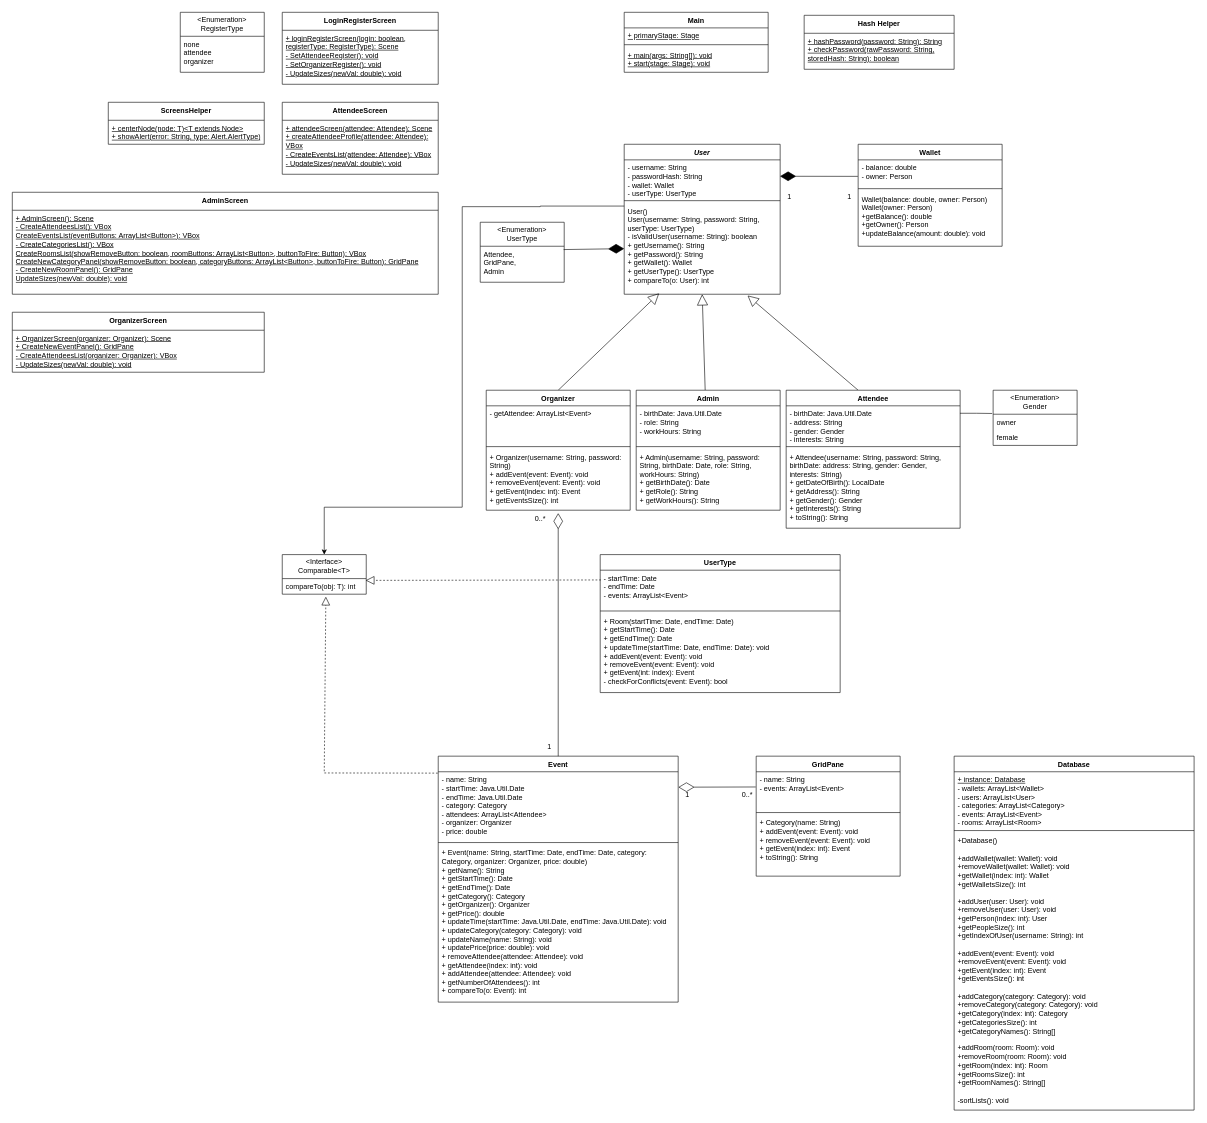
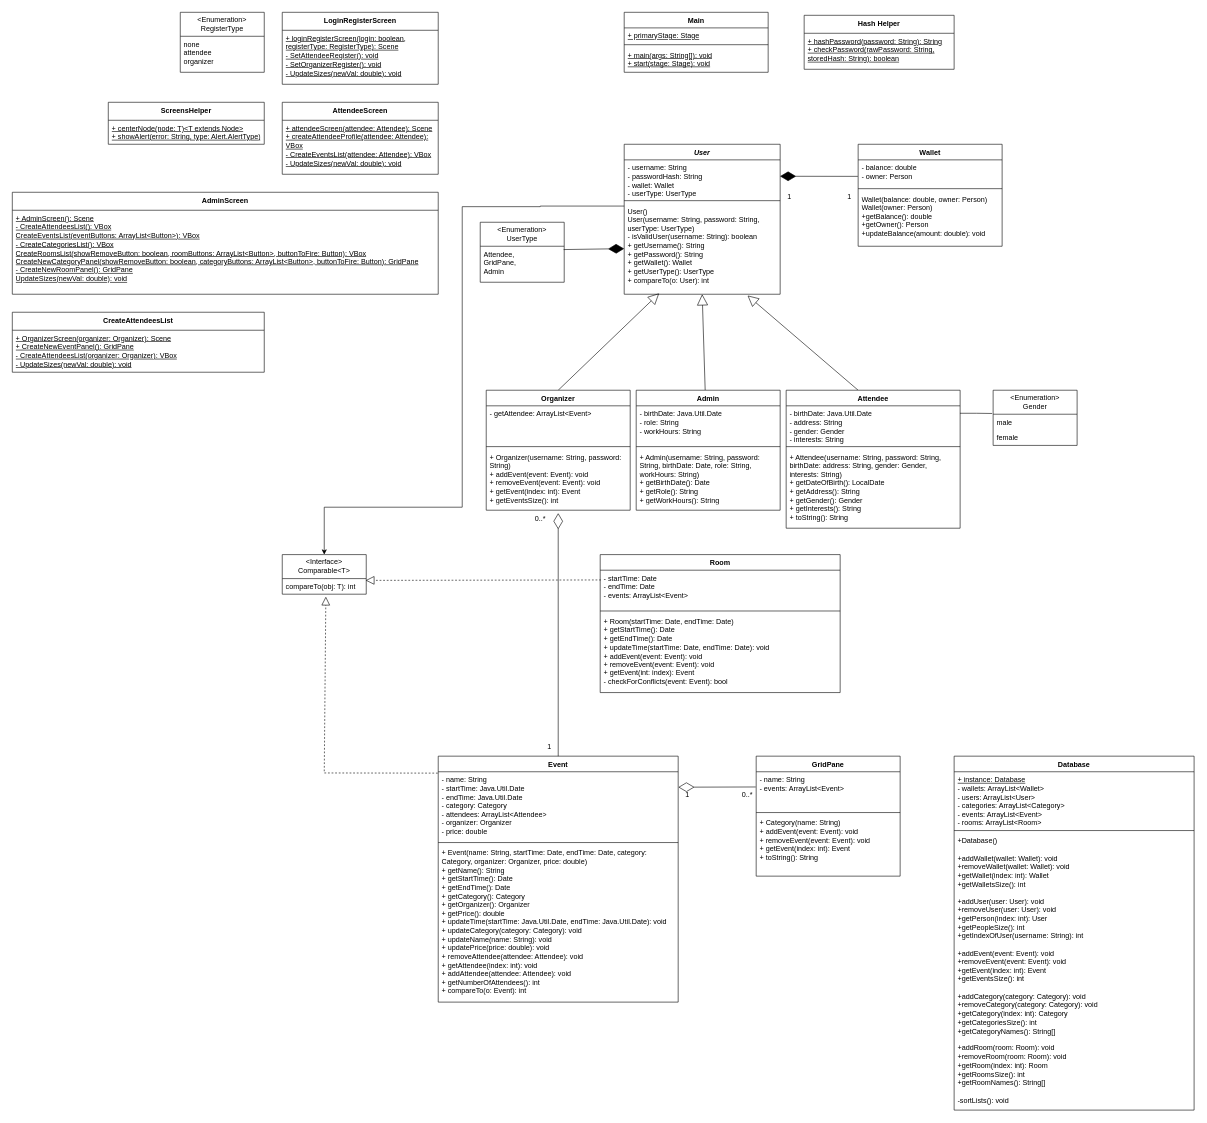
(138, 321) -> (138, 321)
(1007, 423) -> (1004, 423)
(720, 563) -> (720, 563)
